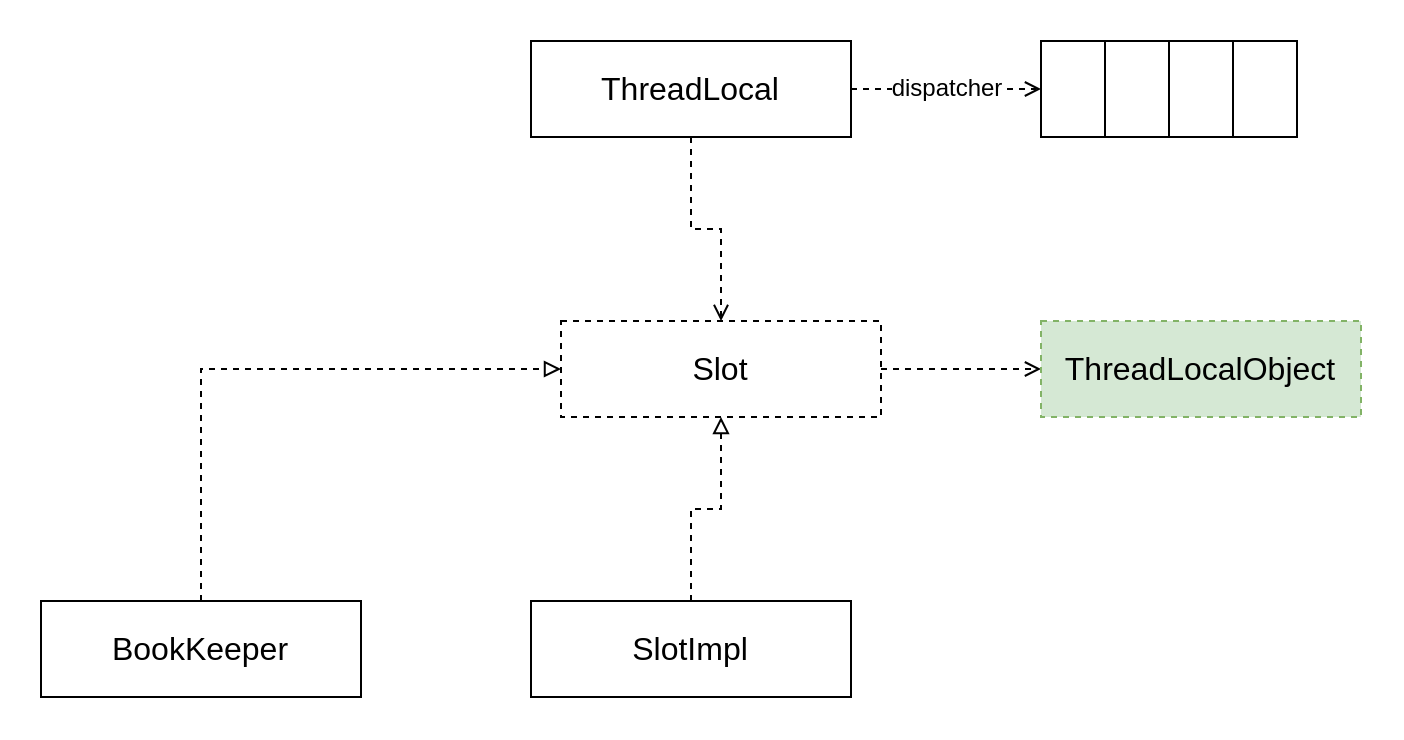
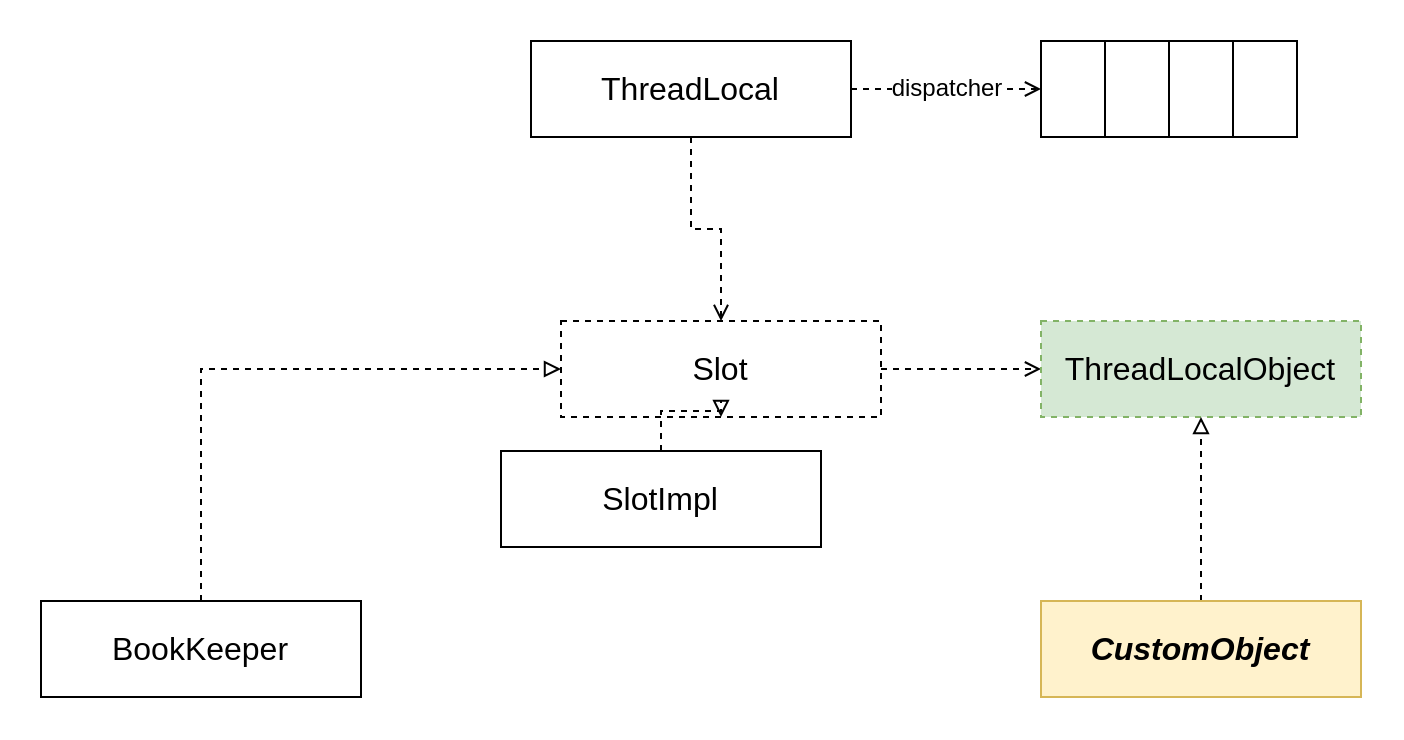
none -> (1201, 518)
(691, 649) -> (661, 499)
none -> (1201, 649)
